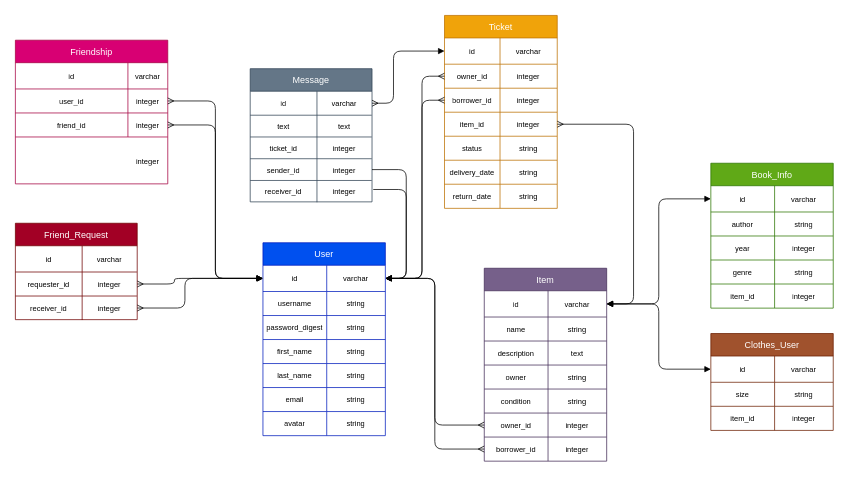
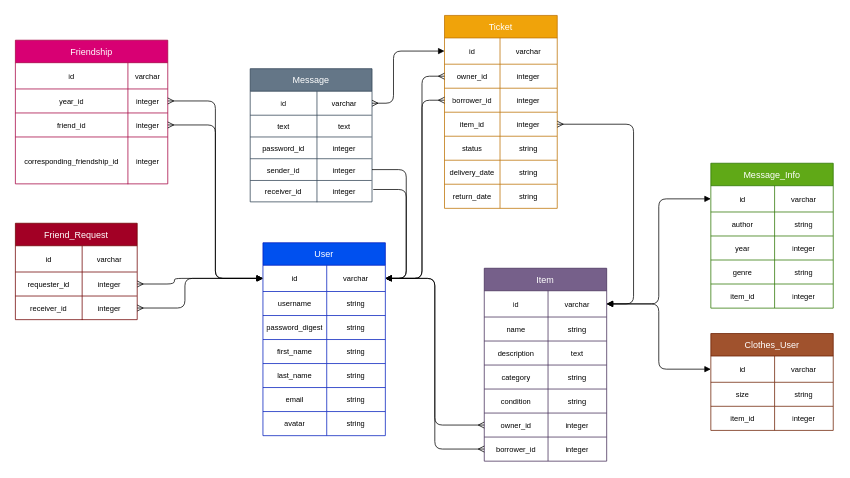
(72, 101) -> (72, 101)
(284, 148) -> (284, 148)
none -> (72, 161)
(771, 175) -> (771, 175)
(516, 377) -> (516, 377)
